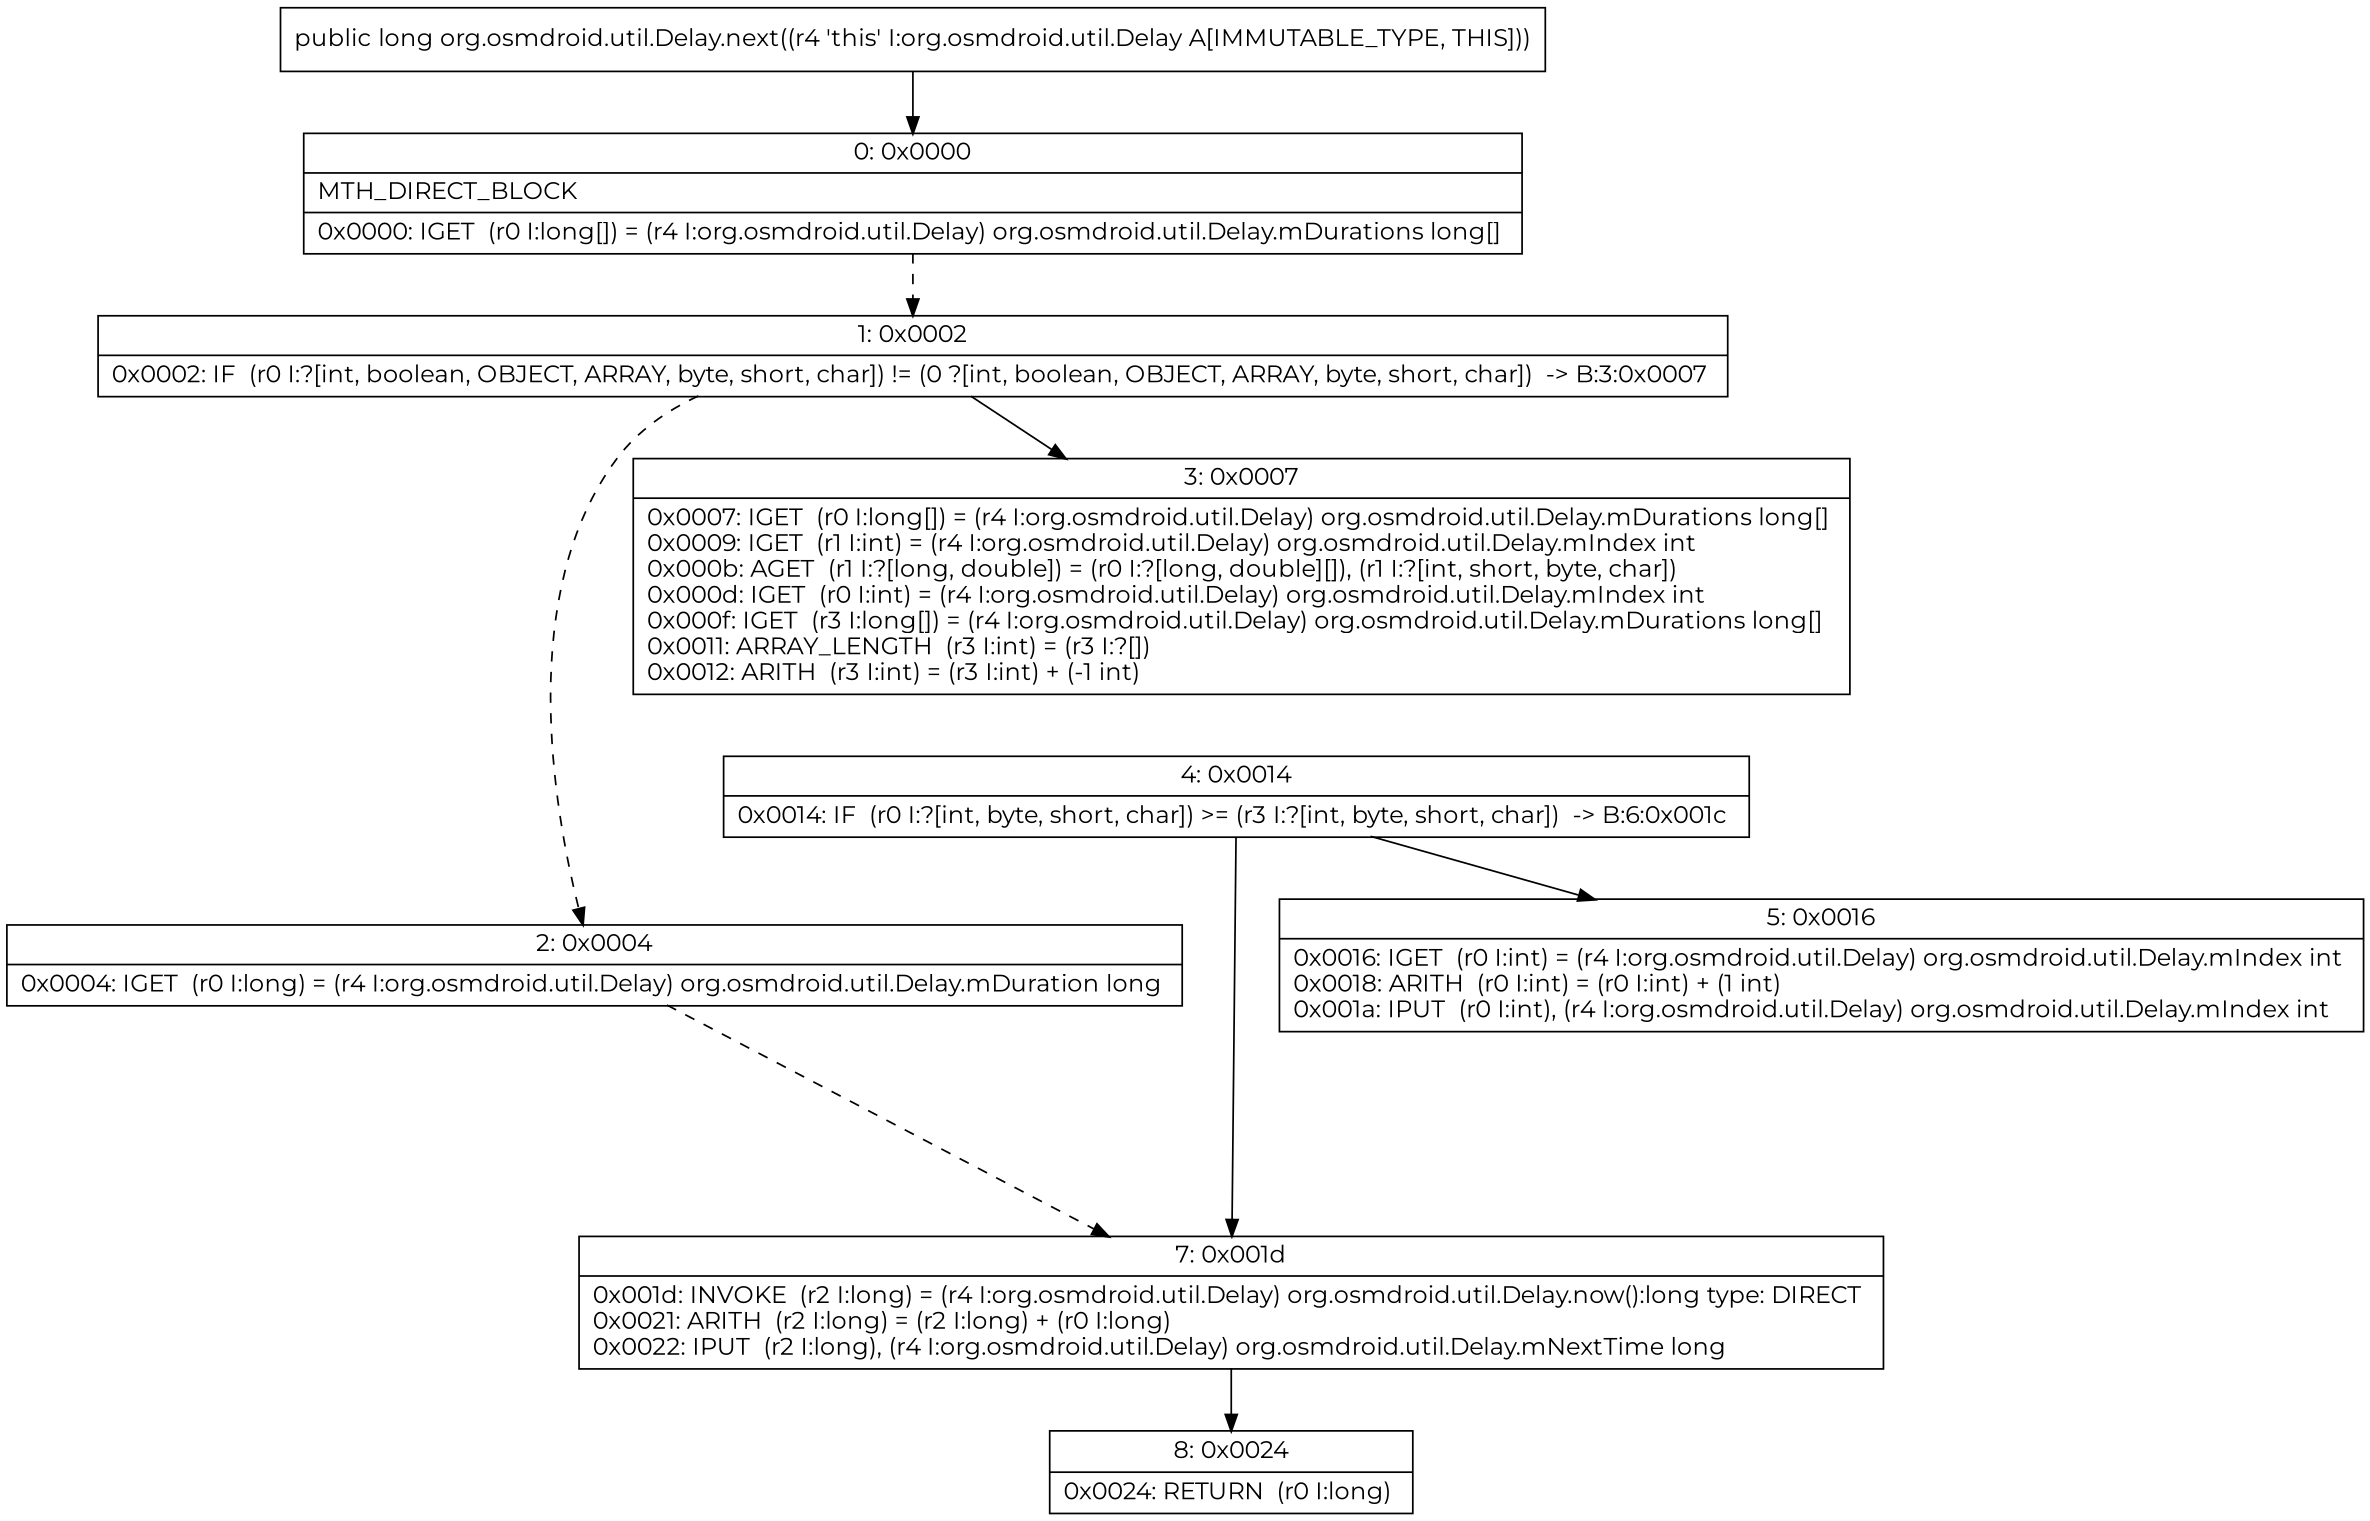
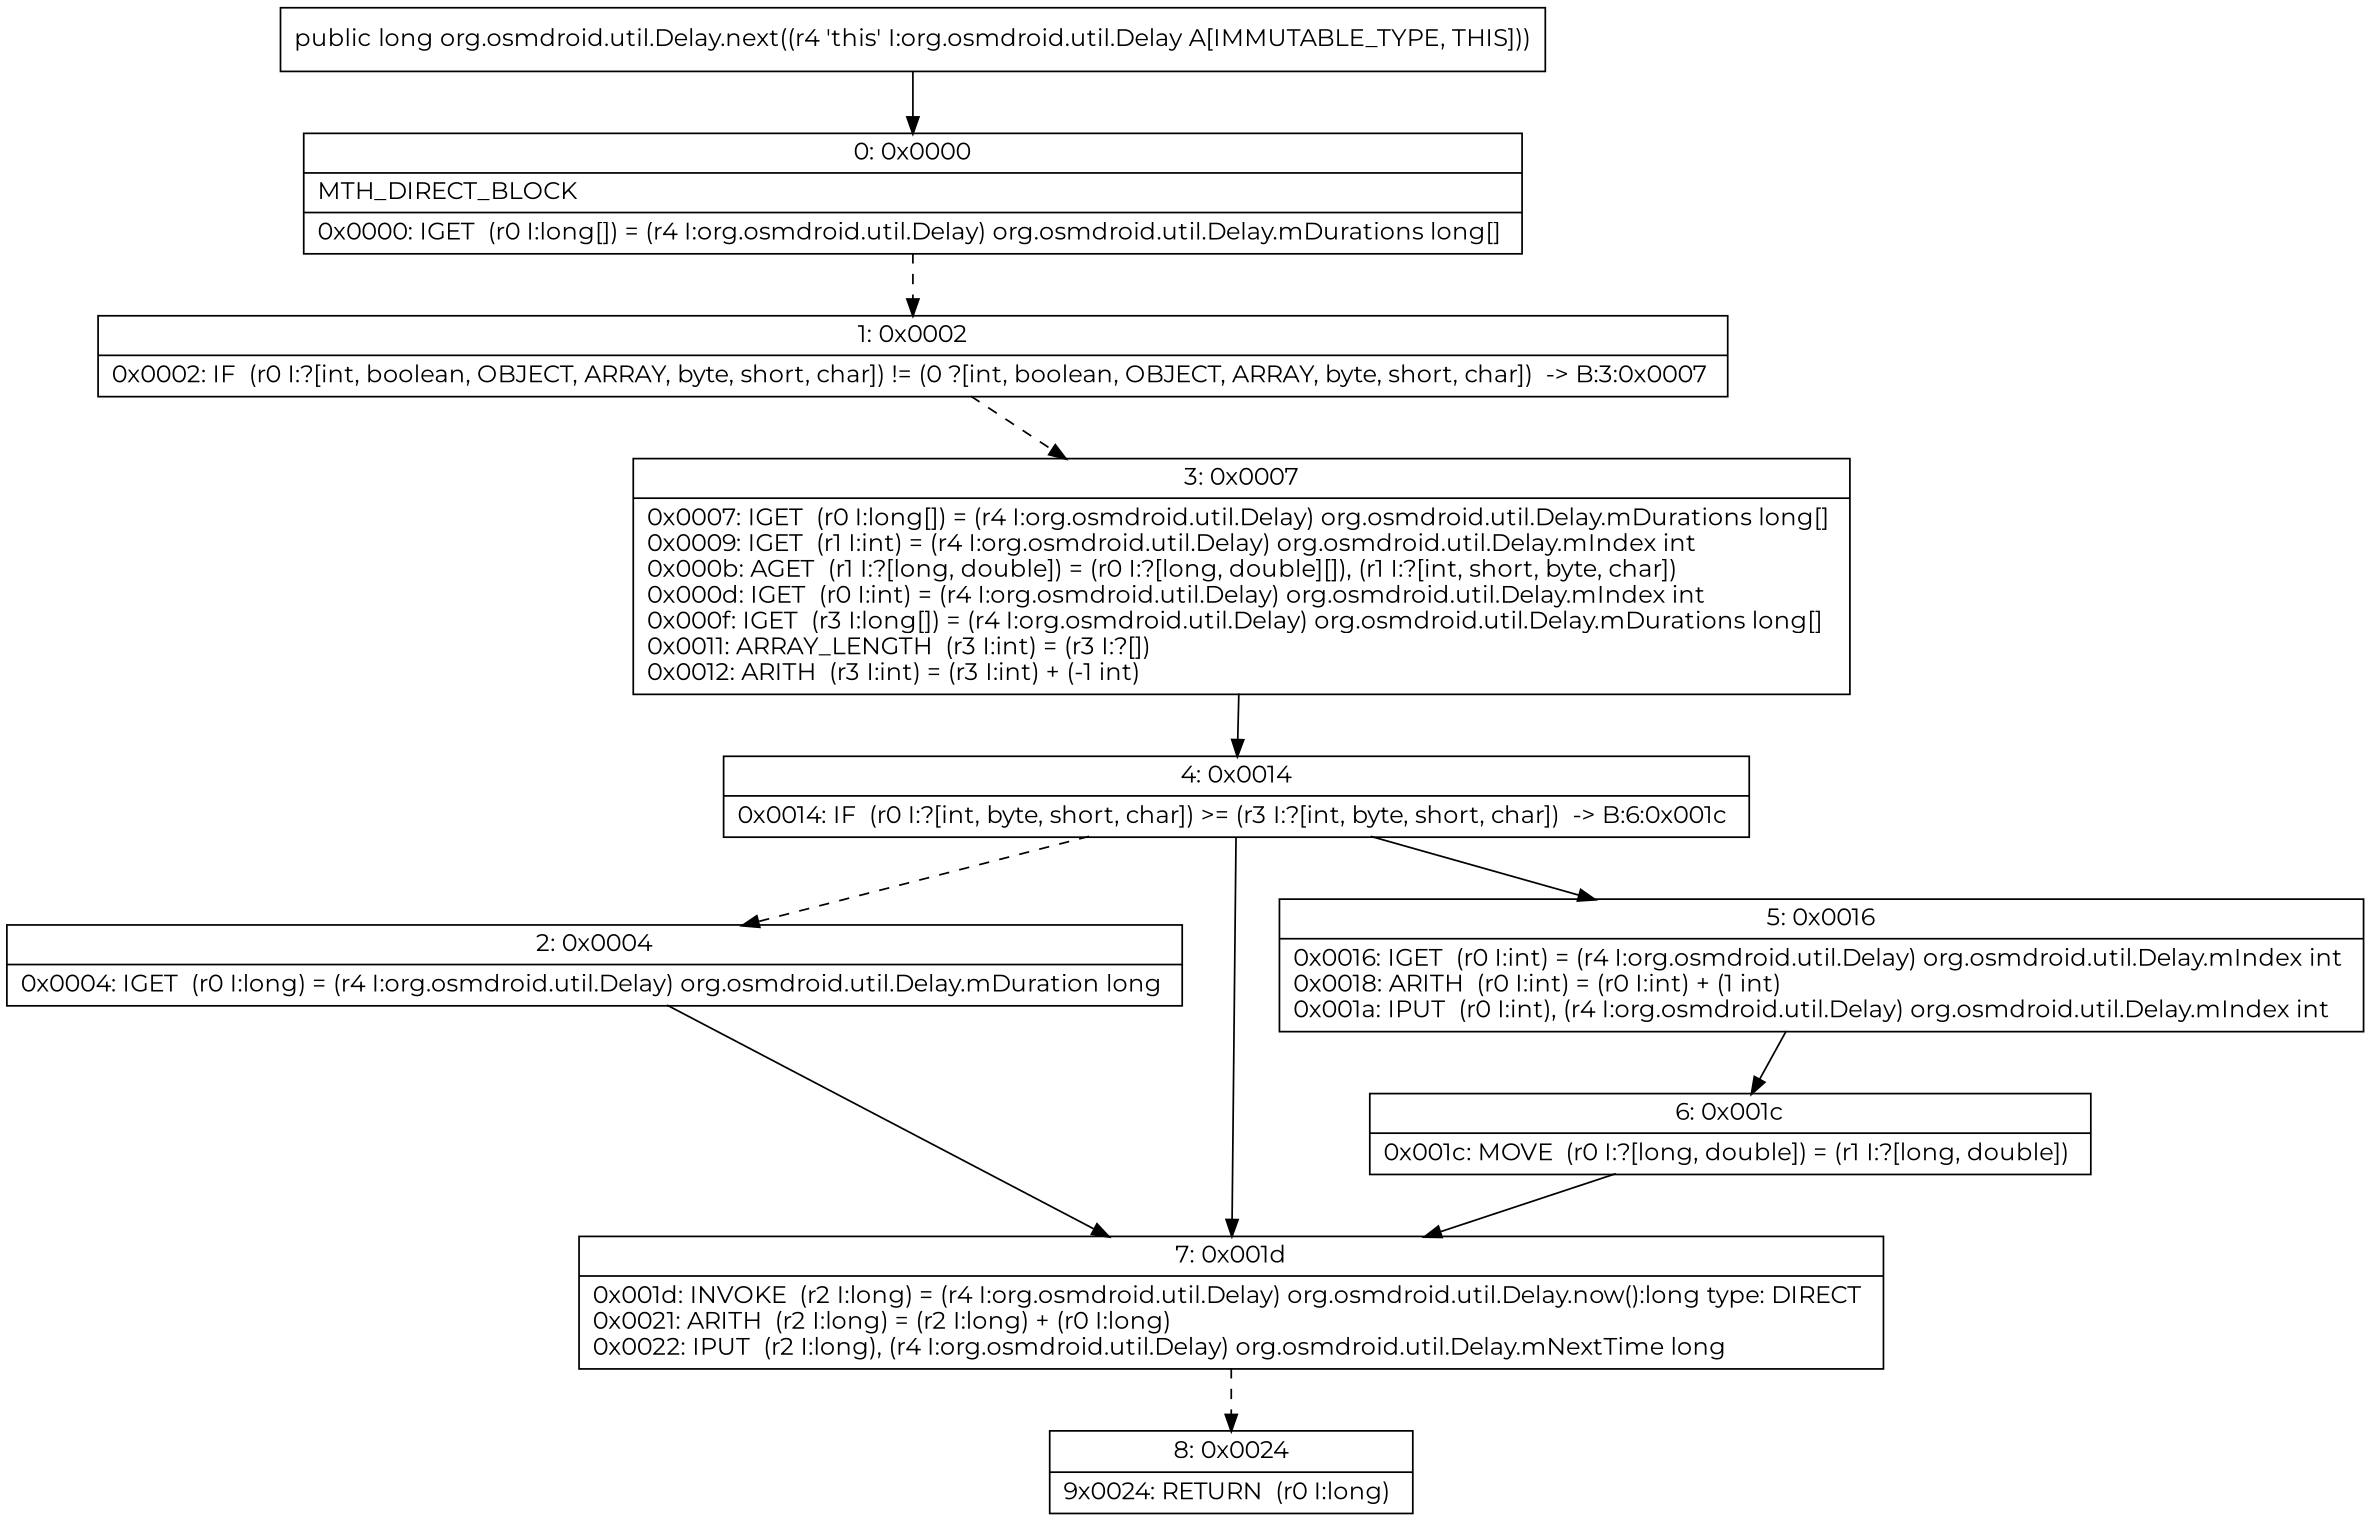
(1011, 423) -> (1011, 423)
(555, 626) -> (924, 879)
none -> (1238, 716)
(880, 1117) -> (880, 1117)
none -> (1730, 1134)
(1231, 1391) -> (1231, 1391)
(1231, 1492) -> (1230, 1492)
